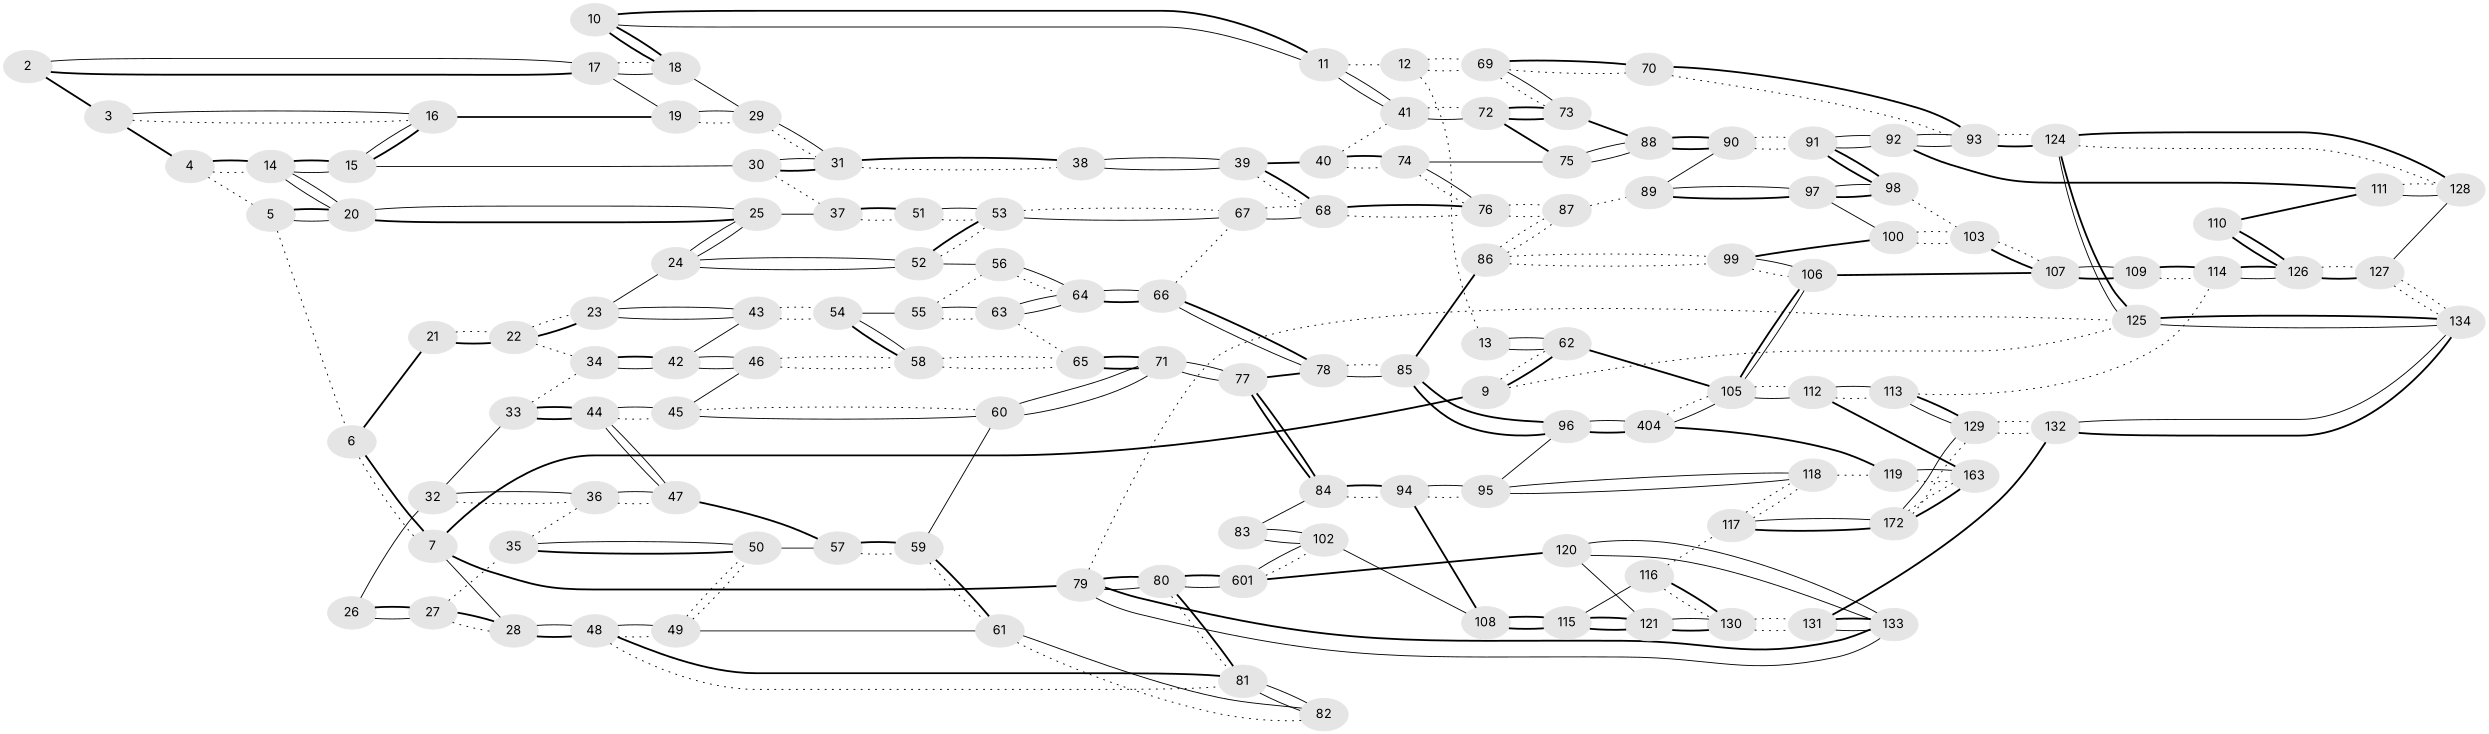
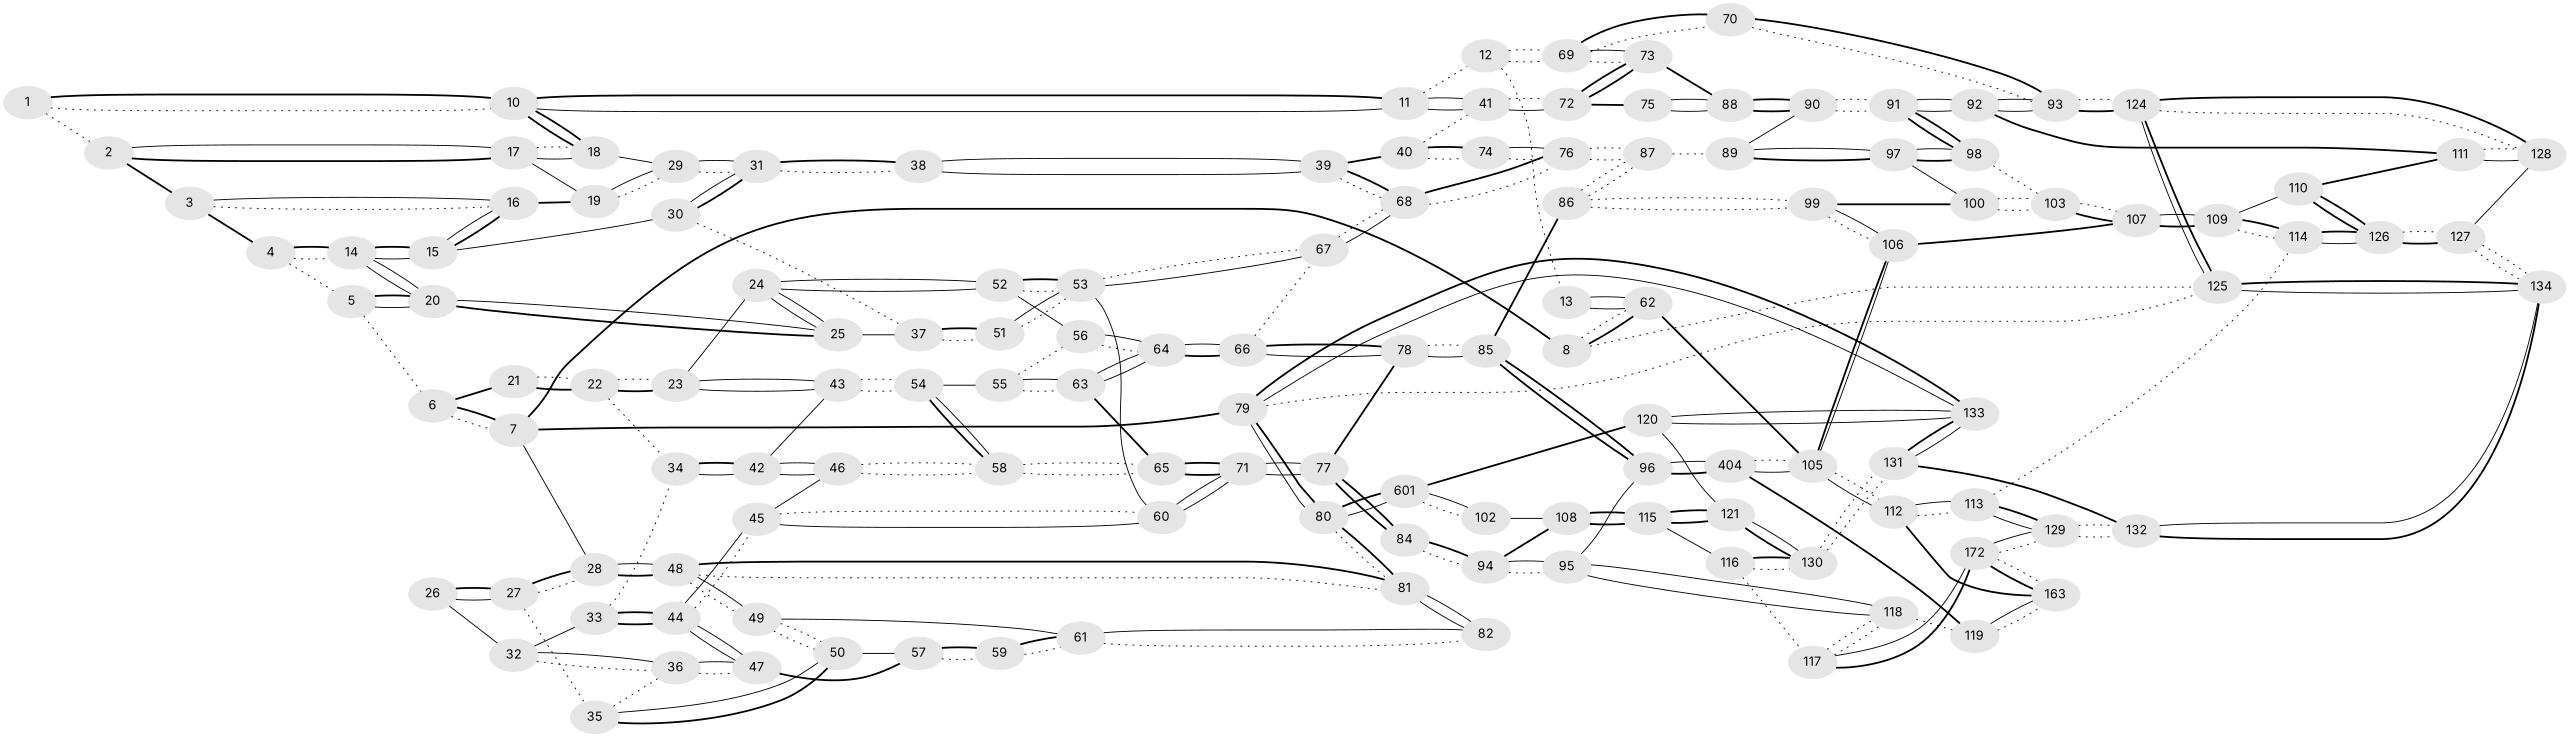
none -> (28, 103)
(1486, 162) -> none
none -> (2258, 205)
(1041, 338) -> (1127, 433)
(1486, 392) -> (1567, 351)
(959, 481) -> (1121, 402)
(1243, 533) -> none
